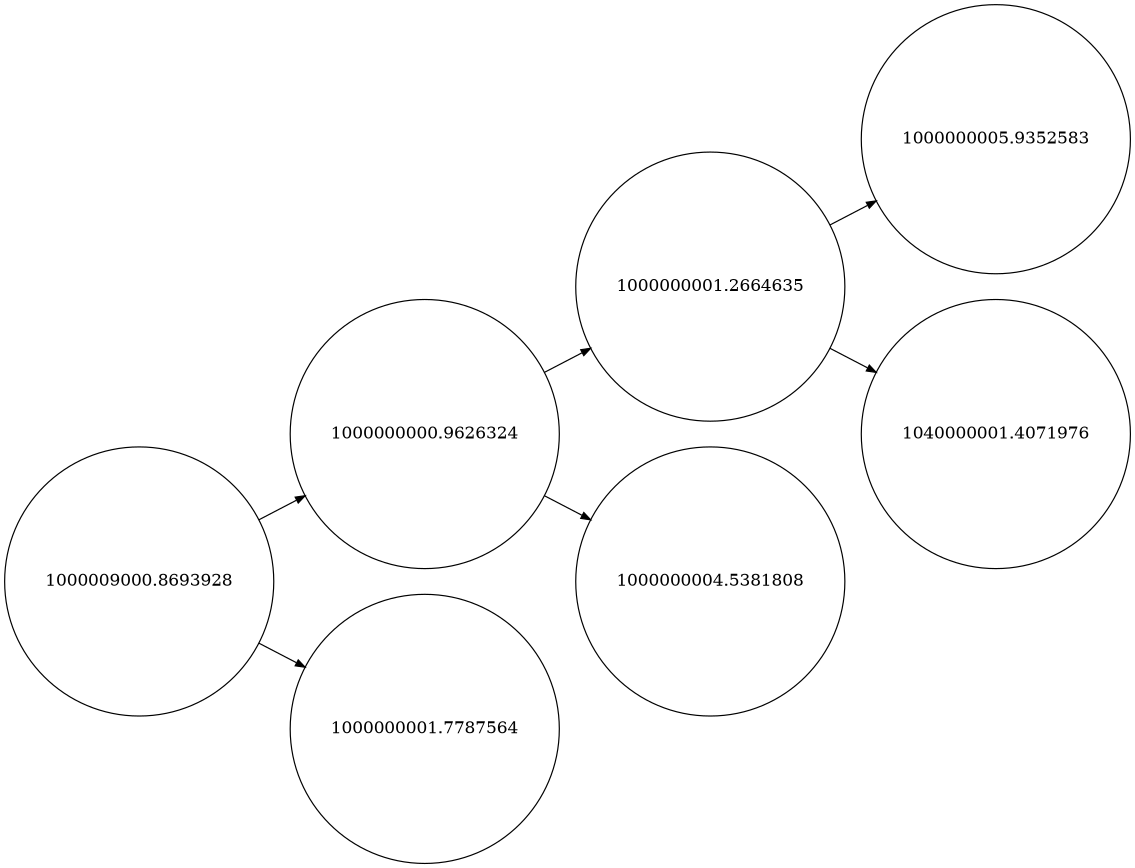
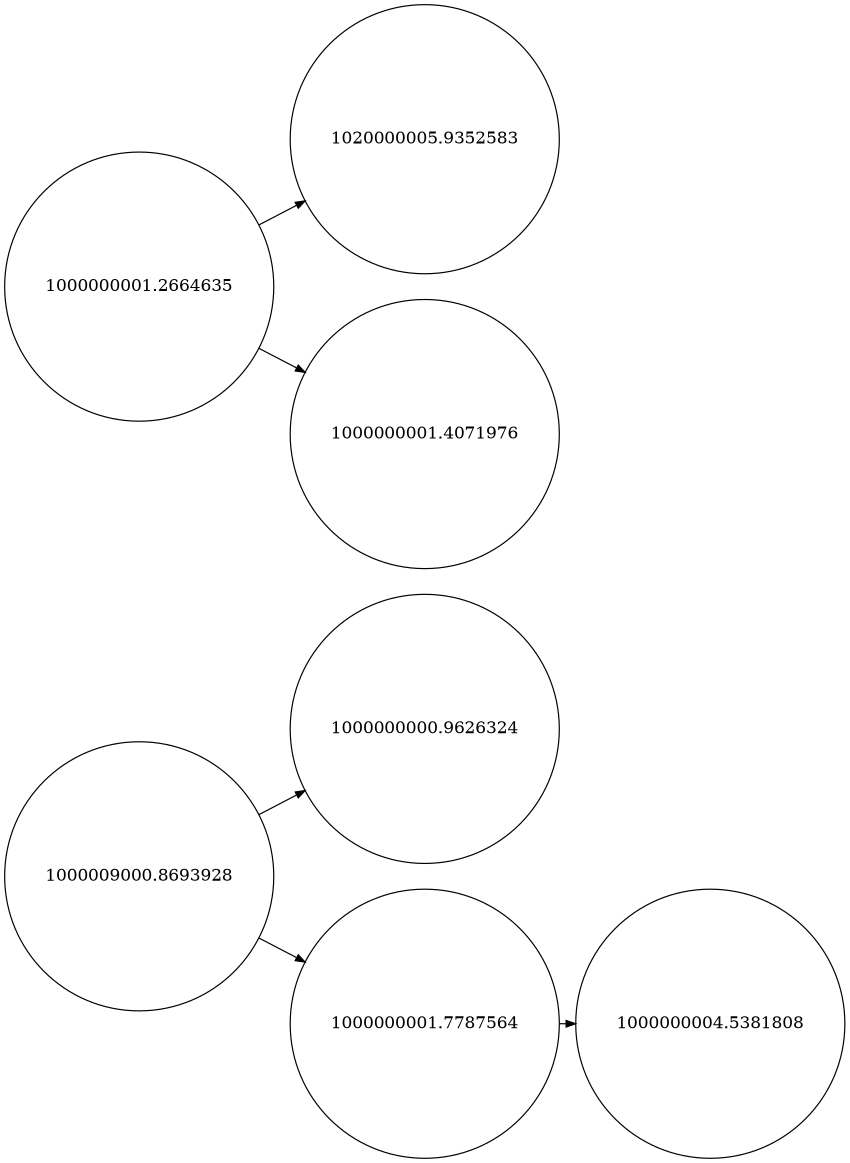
(996, 139) -> (425, 139)
(563, 363) -> none
(996, 434) -> (425, 434)
(563, 506) -> (563, 1024)
